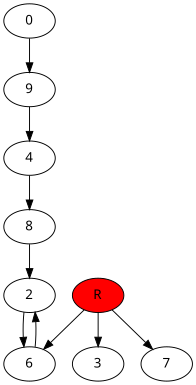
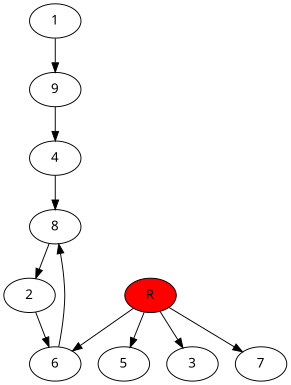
(30, 21) -> (55, 21)
(36, 334) -> (65, 300)
none -> (124, 364)
